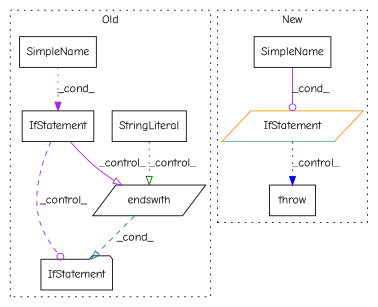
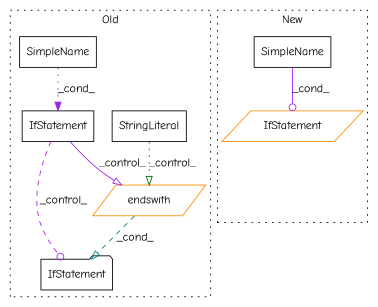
(149, 200) -> (149, 200)
(293, 200) -> none
